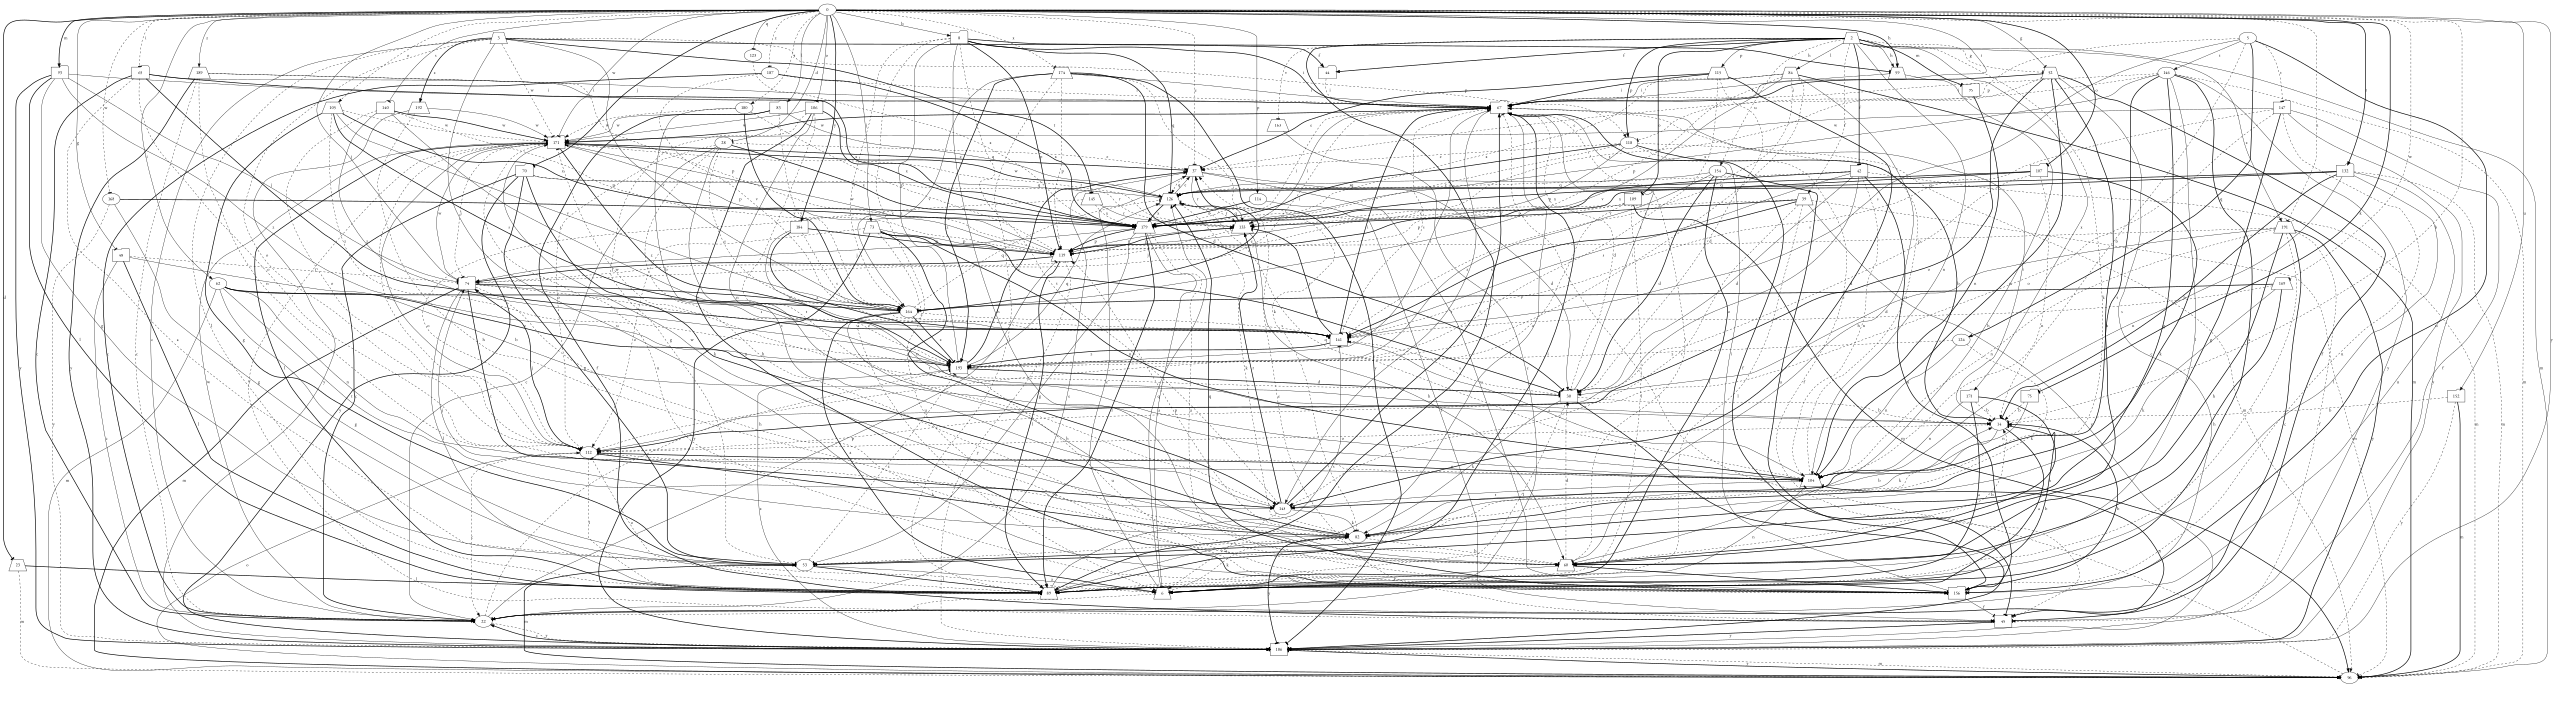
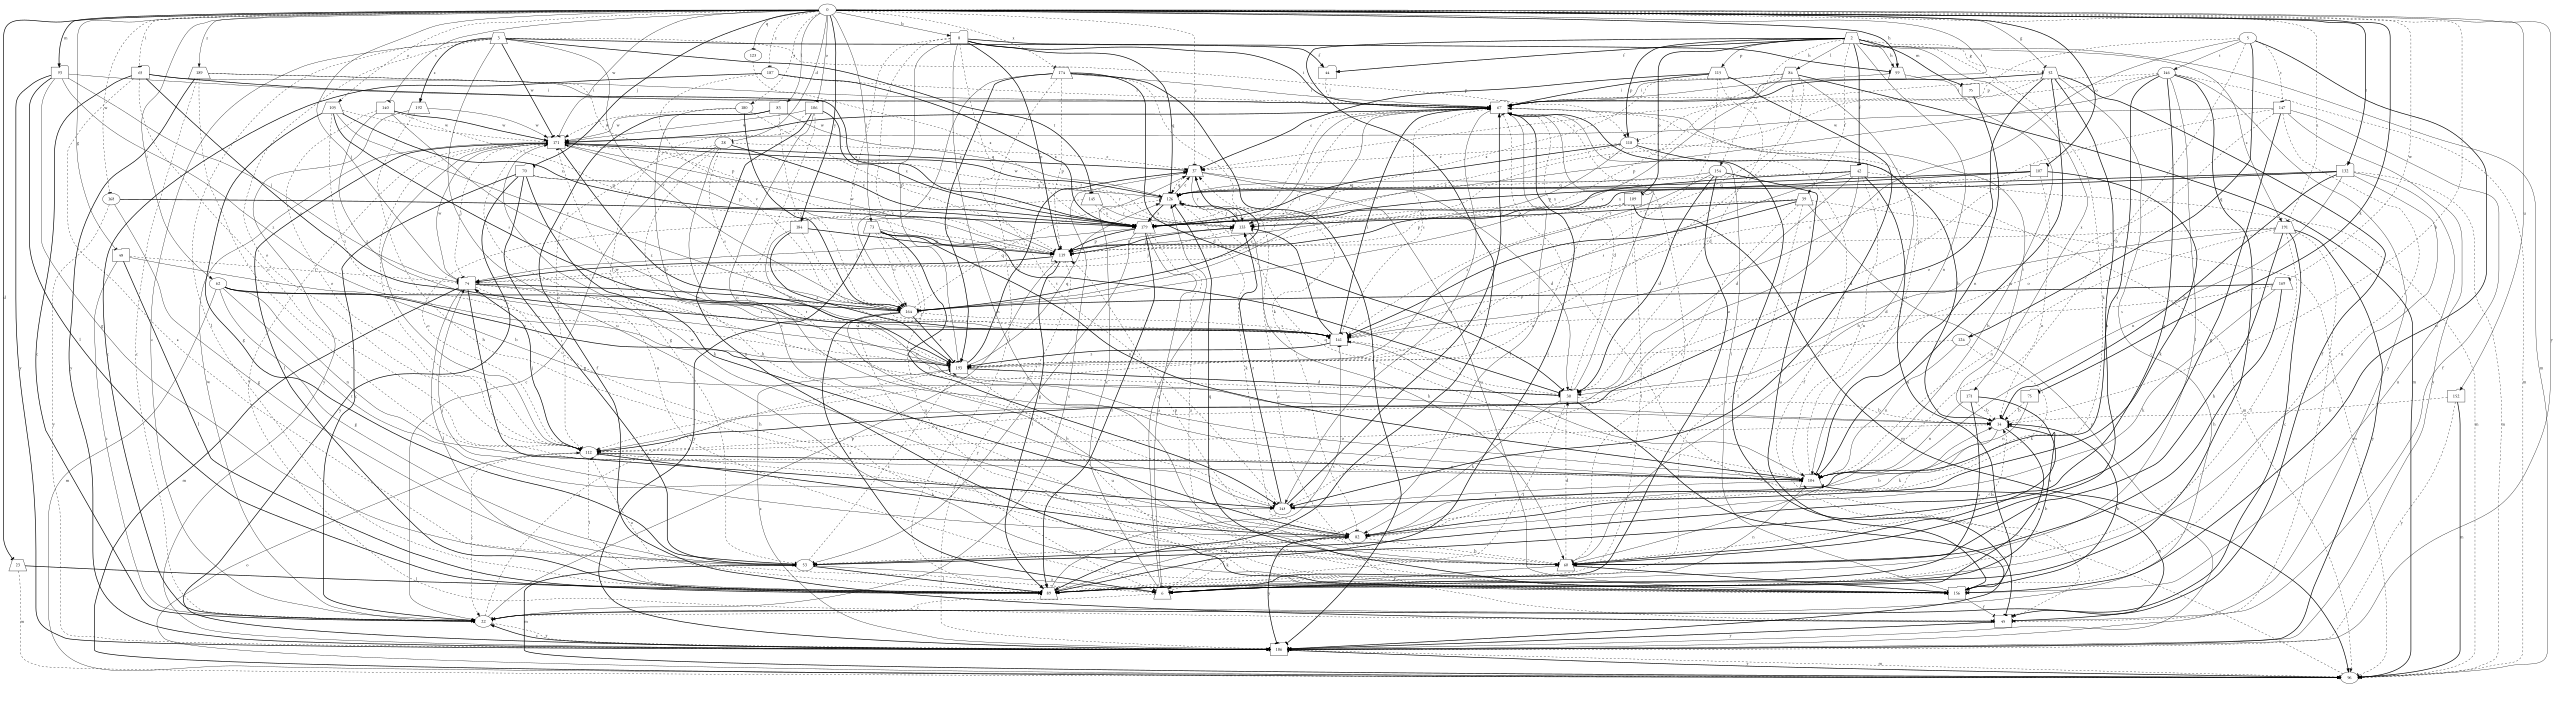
(527, 90) -> (527, 90)
(1278, 125) -> none
(1258, 199) -> none
(670, 246) -> (892, 269)
(1304, 350) -> (1218, 263)
(1325, 514) -> none
